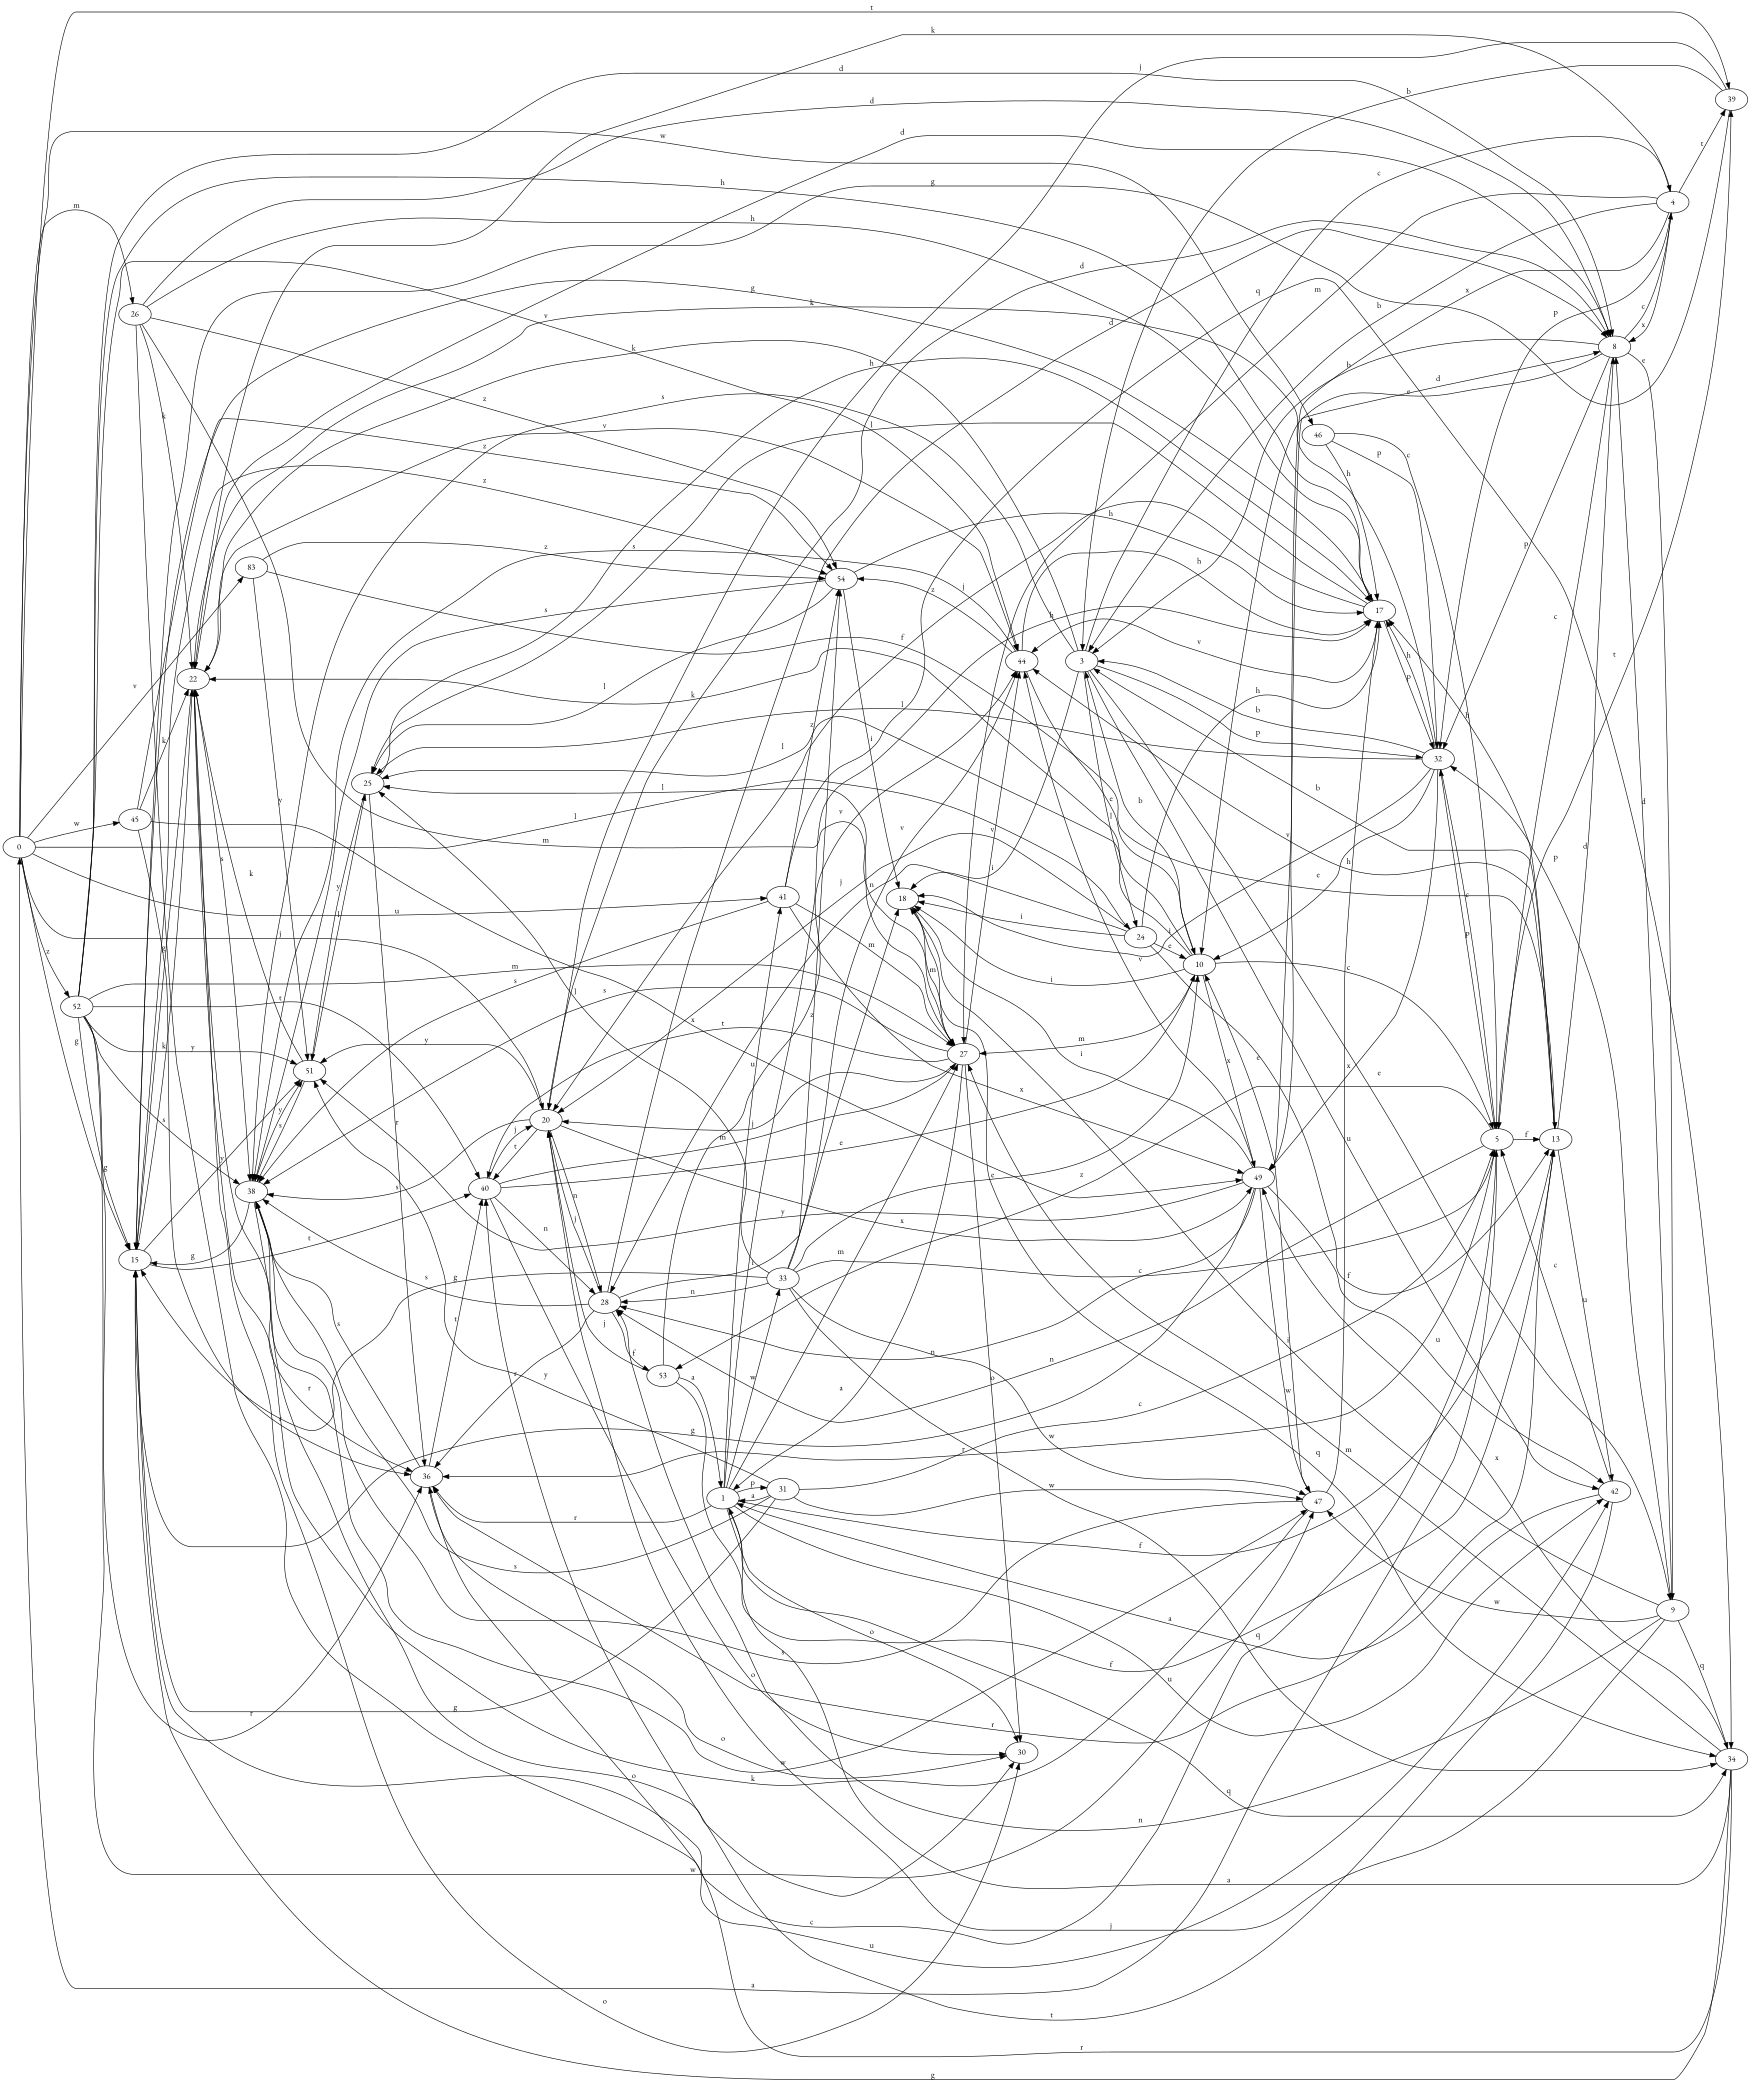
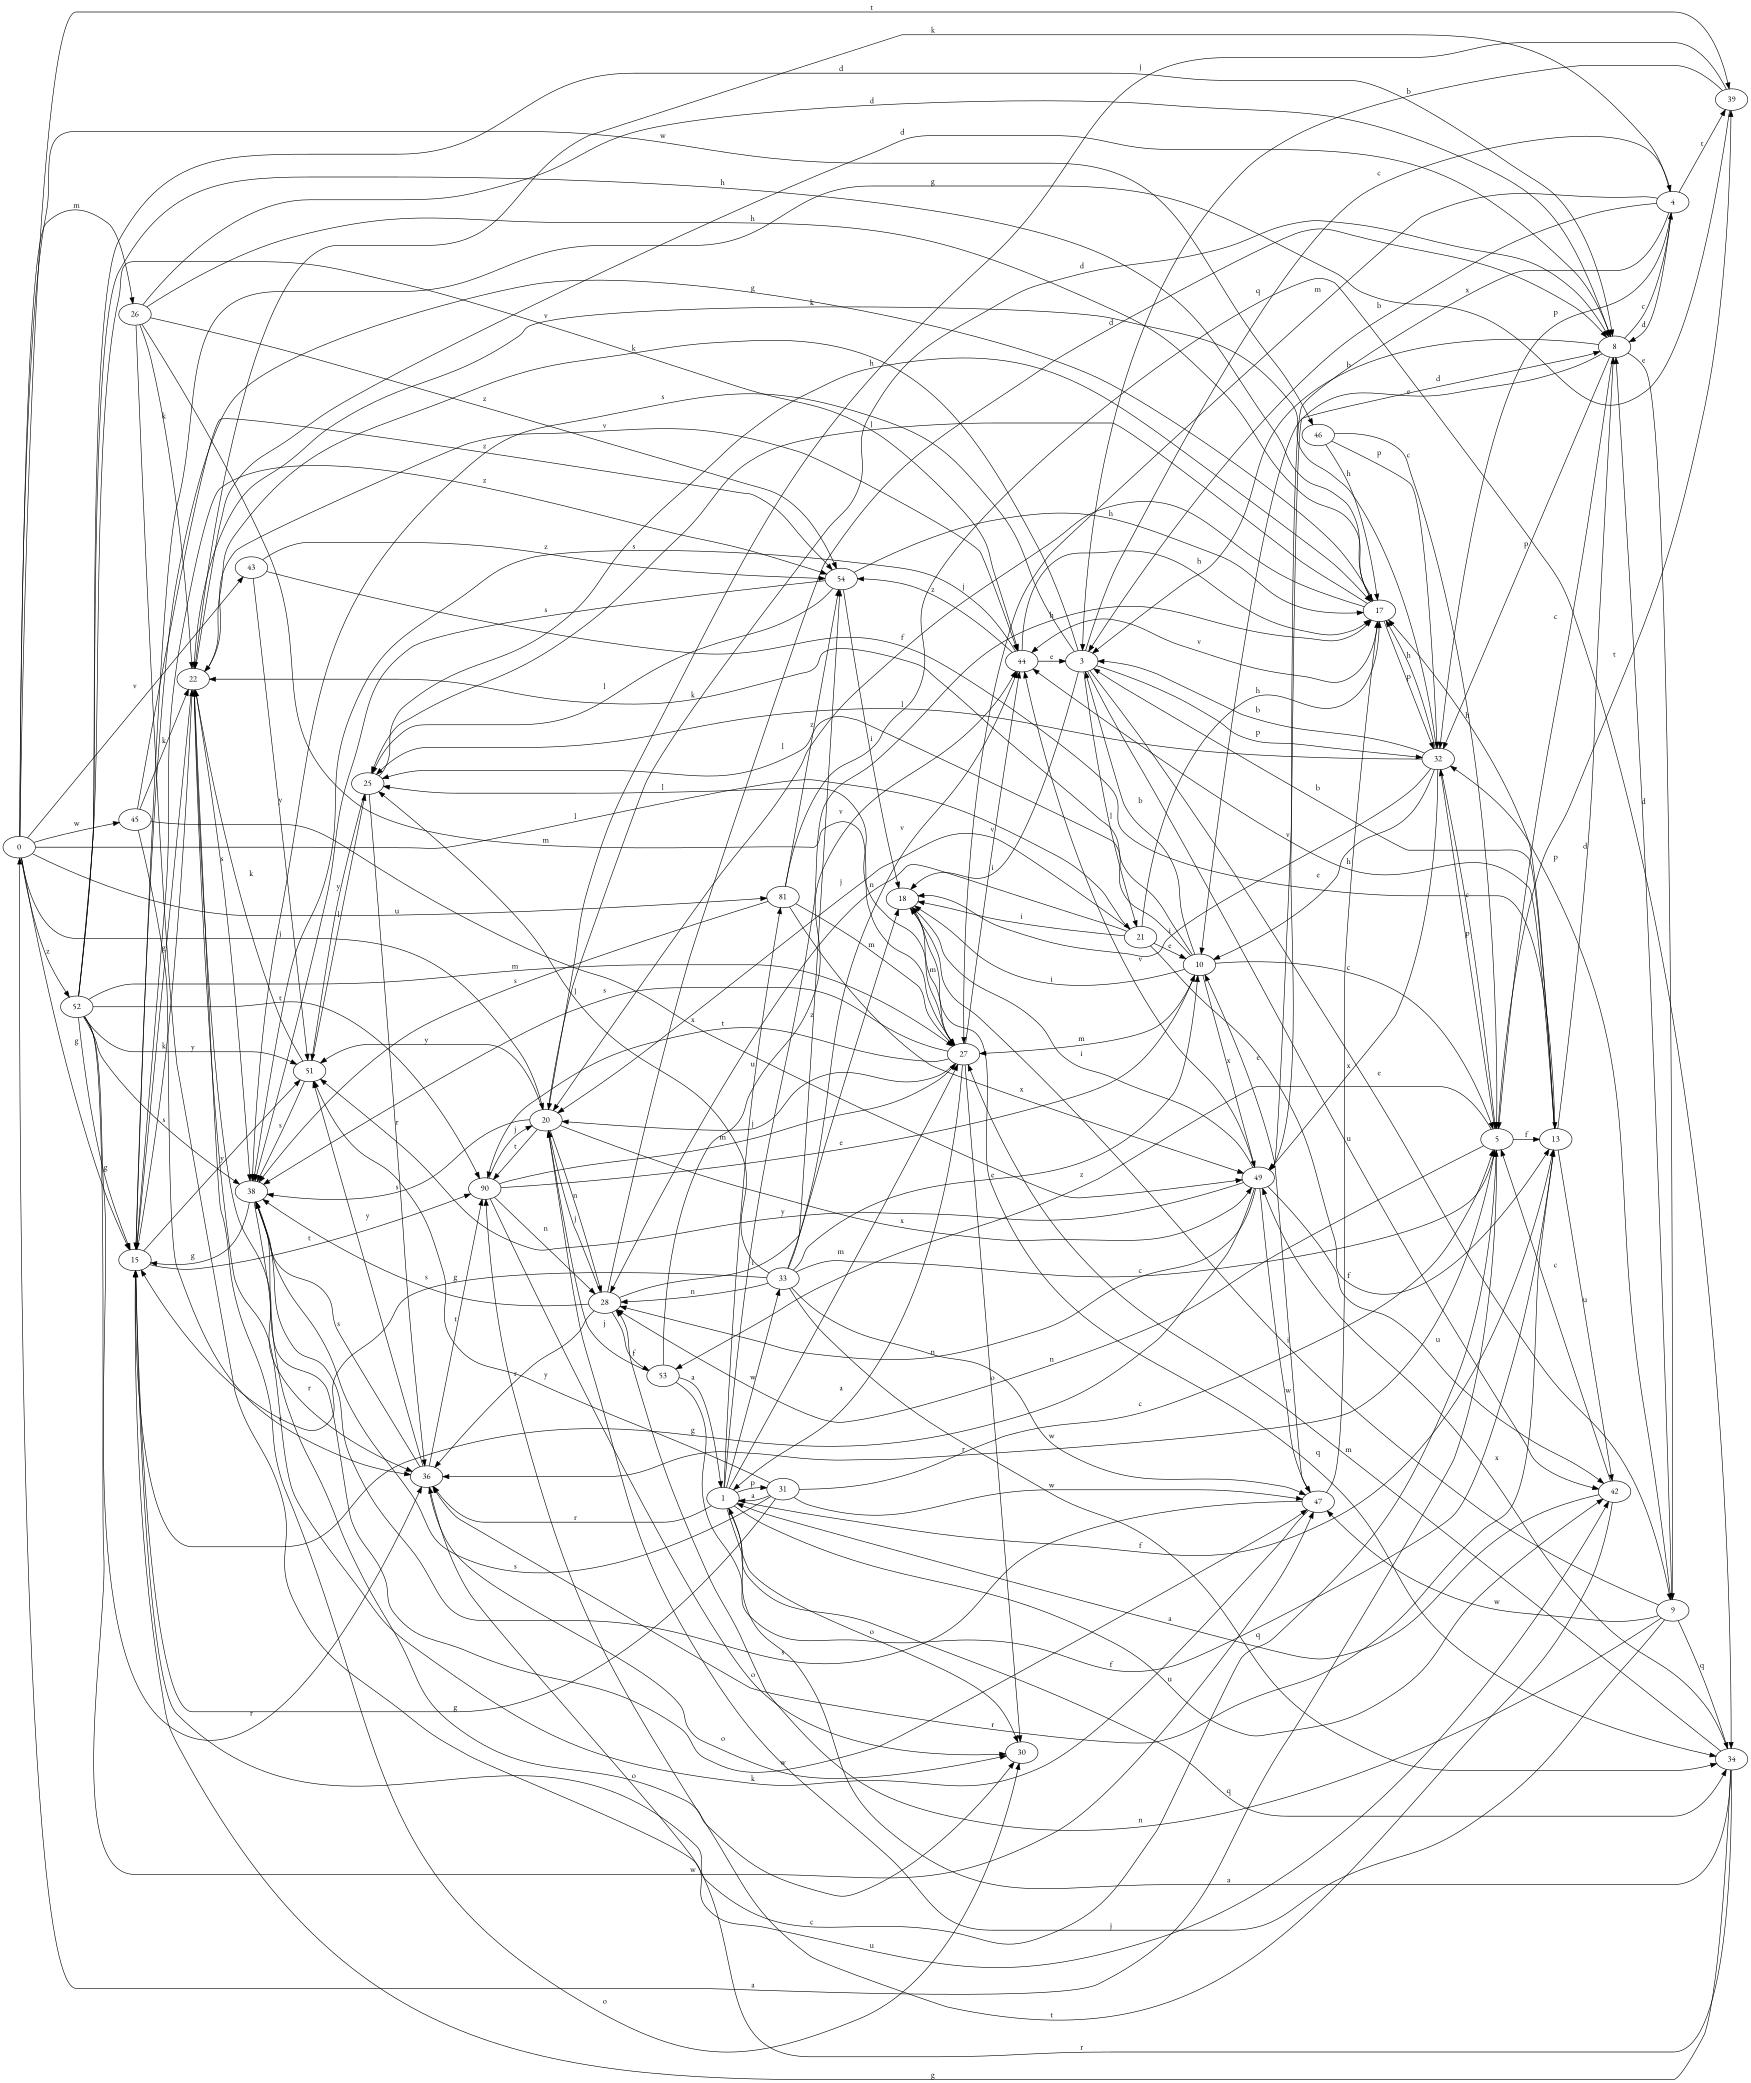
(1644, 325) -> (1644, 325)
(251, 568) -> (251, 568)
(1114, 812) -> (1049, 661)
(783, 897) -> (783, 897)
(1141, 937) -> (1141, 937)
(273, 1132) -> (369, 1277)
(485, 1189) -> (485, 1189)
